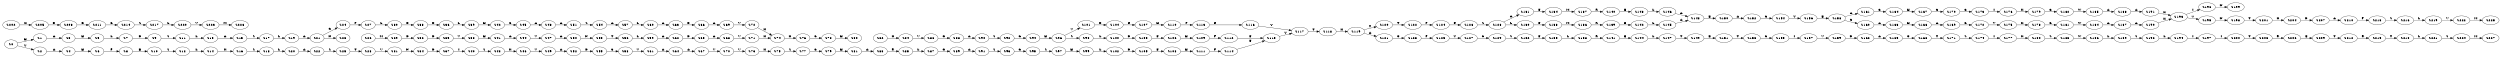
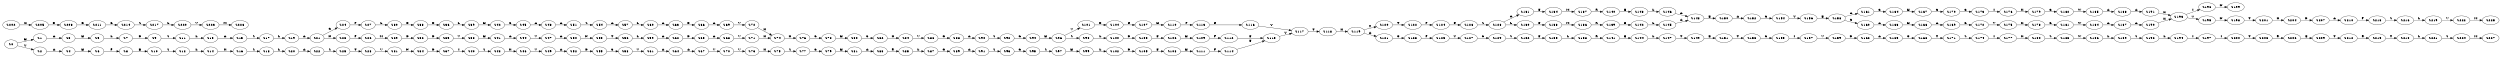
none -> (354, 38)
none -> (866, 38)
